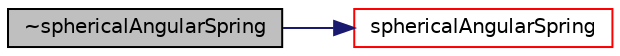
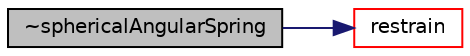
(483, 28) -> (408, 28)
